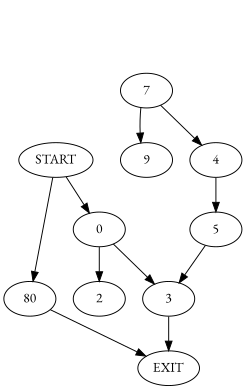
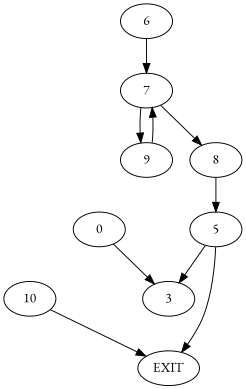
none -> (147, 21)
none -> (153, 130)
(56, 160) -> none
(216, 160) -> (216, 160)
(30, 299) -> (30, 299)
(99, 299) -> none
(169, 329) -> (209, 298)
